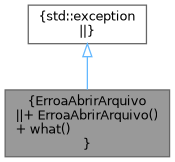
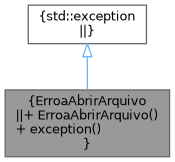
(87, 123) -> (87, 123)
